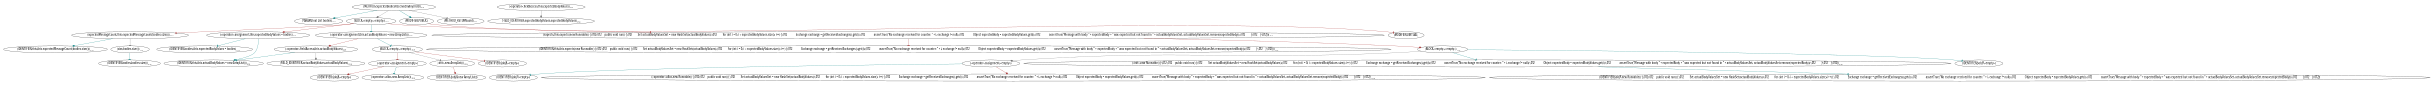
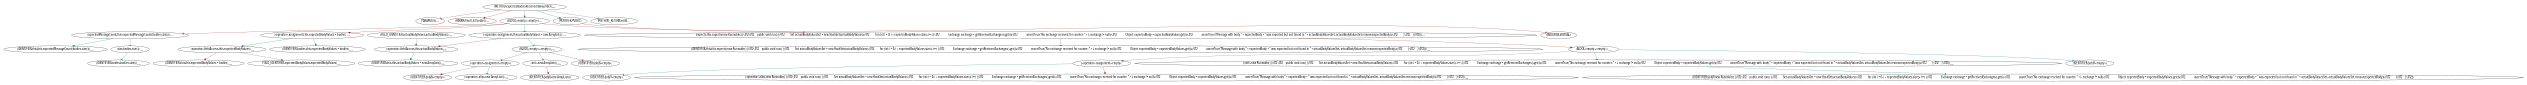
(423, 7) -> (554, 7)
(356, 14) -> (499, 14)
none -> (430, 21)
(579, 21) -> (339, 63)
(232, 42) -> (314, 41)
(252, 54) -> (268, 42)
(316, 55) -> (416, 41)
(266, 56) -> (413, 55)
none -> (199, 63)
